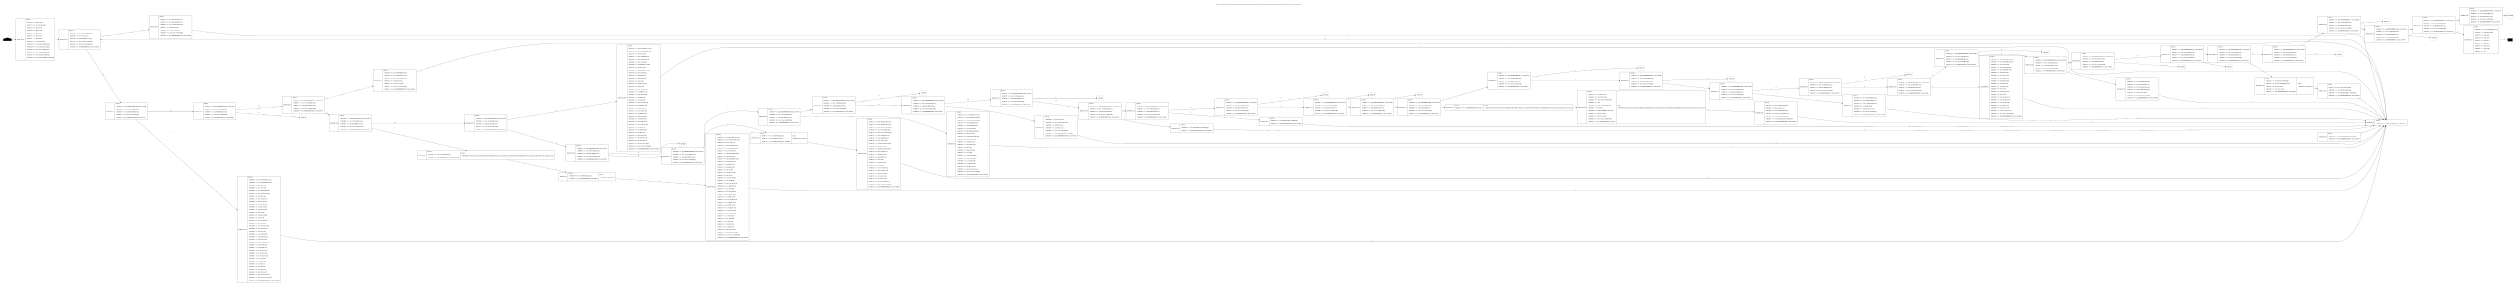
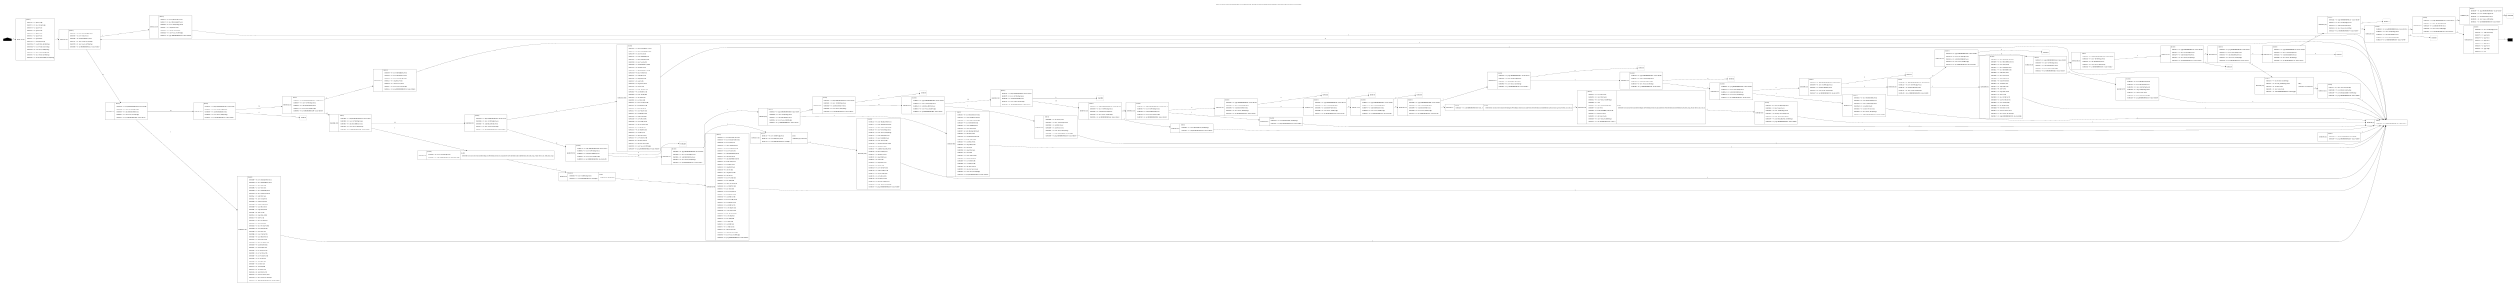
(2182, 67) -> none
